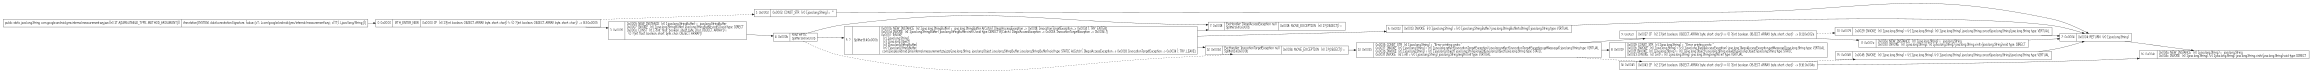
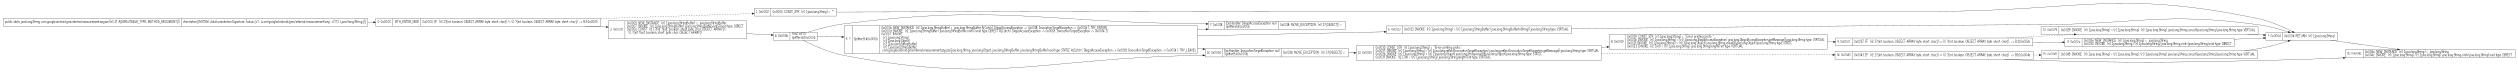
(1611, 41) -> (1830, 42)
(1015, 70) -> (1001, 68)
